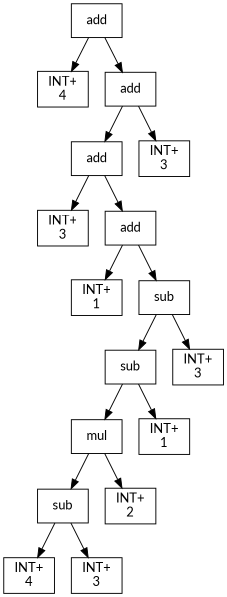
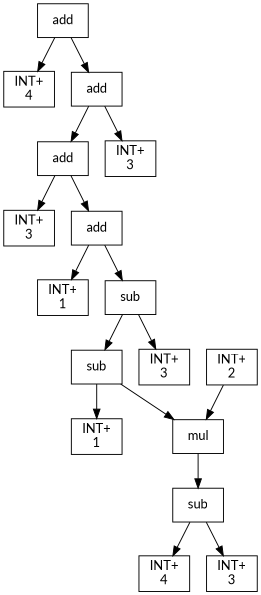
(111, 466) -> (217, 398)
